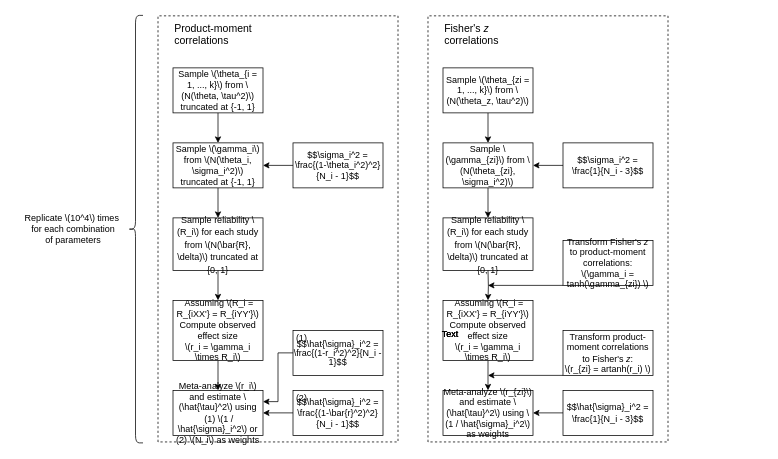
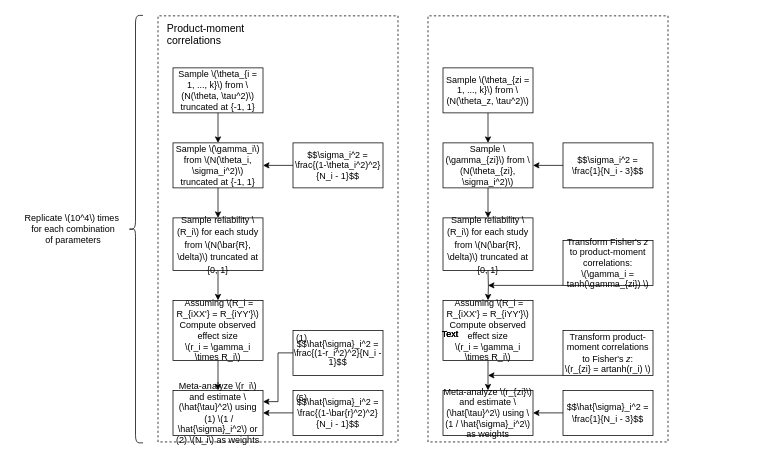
(218, 34) -> (210, 34)
(488, 34) -> none
(300, 398) -> (300, 398)
